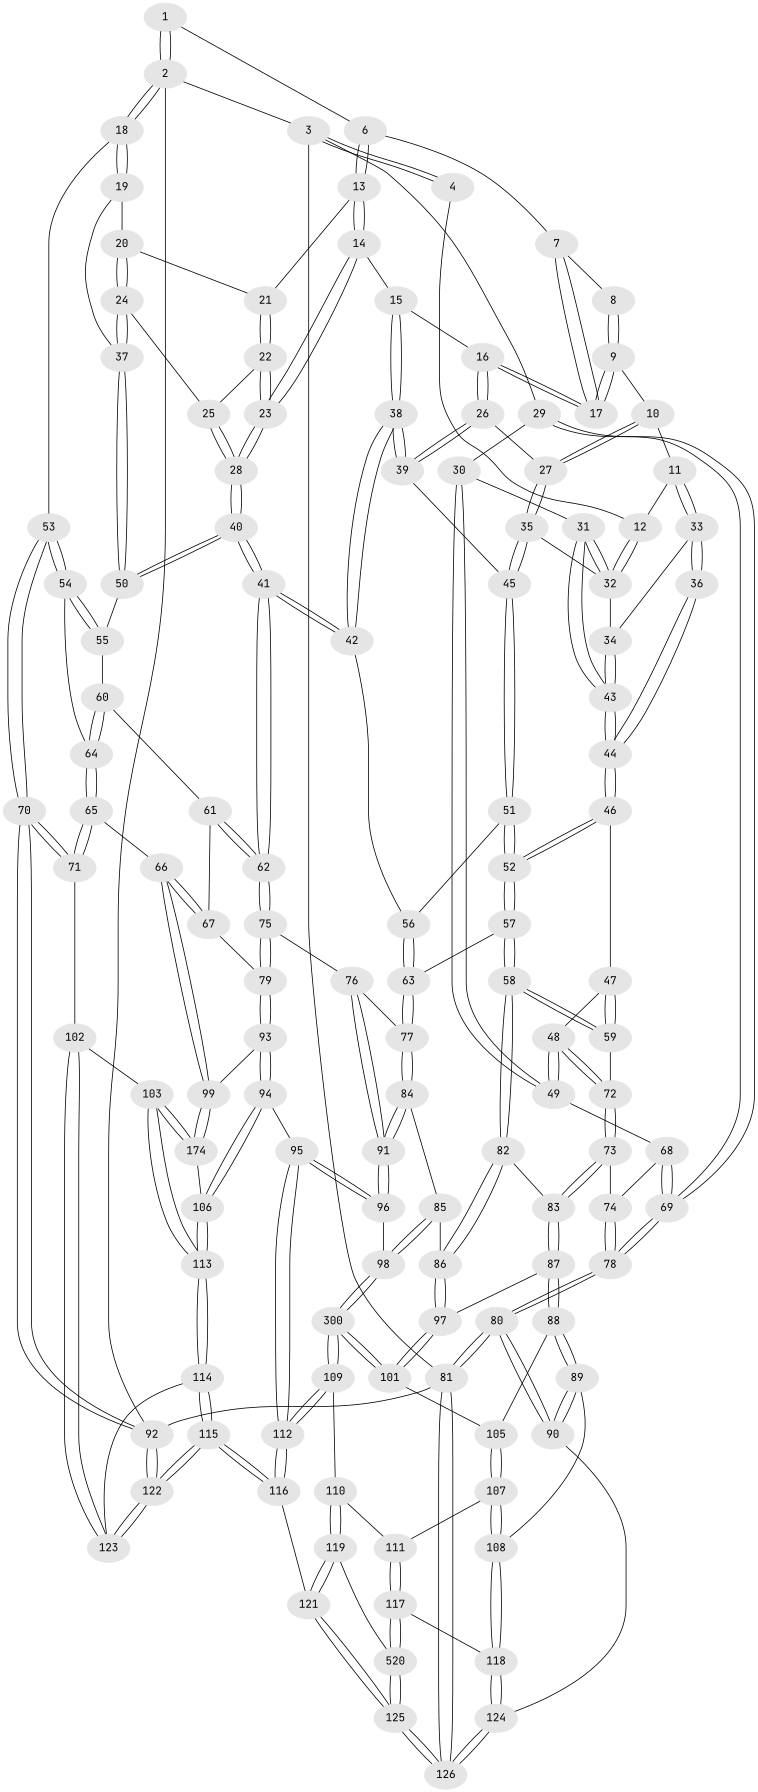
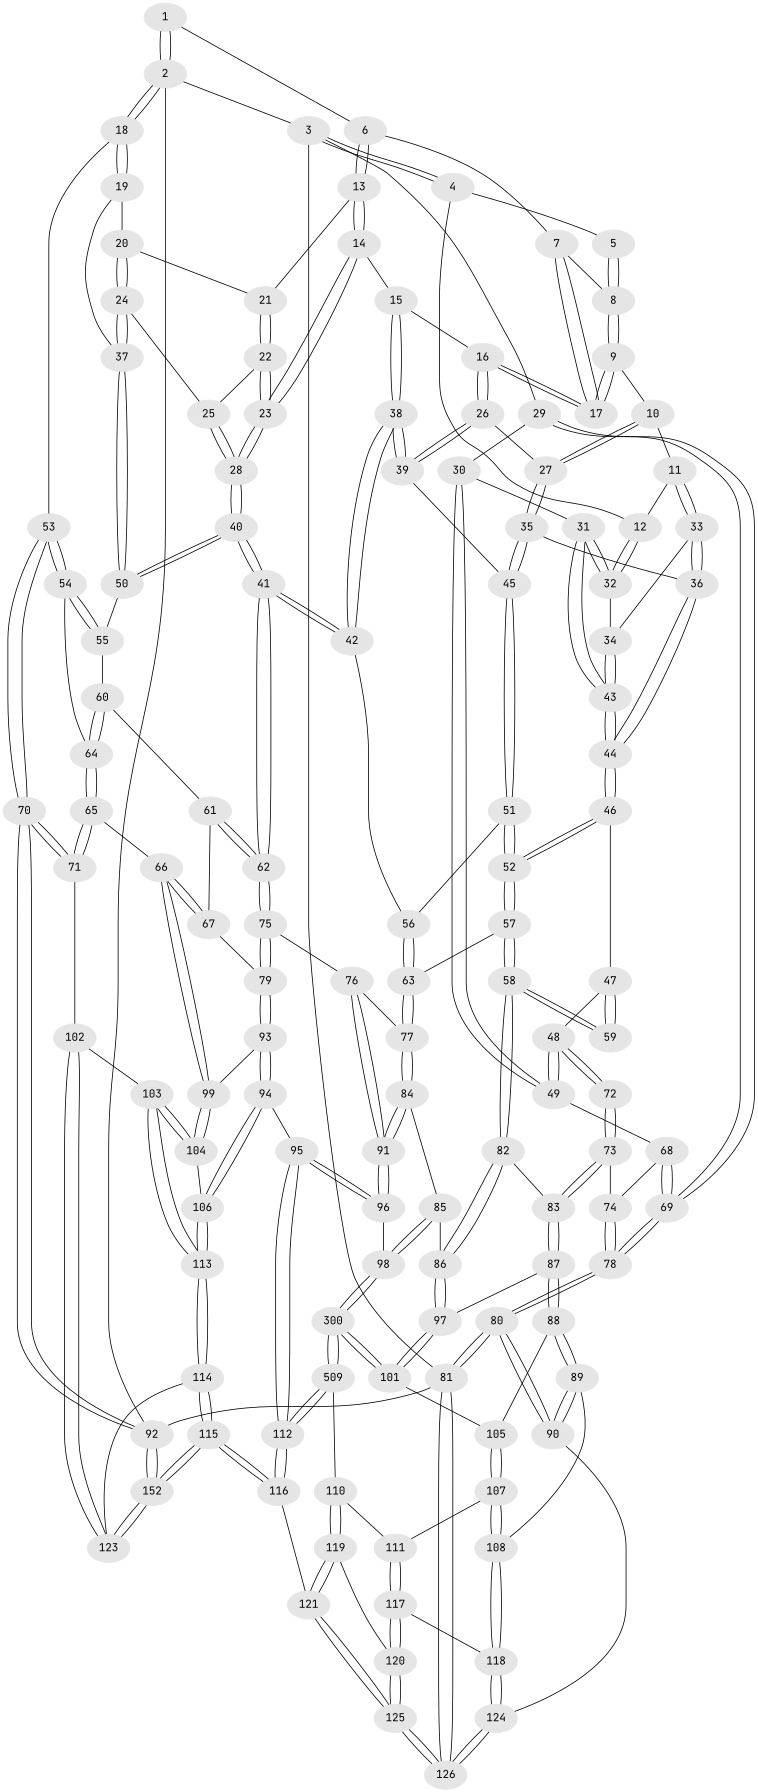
none -> (613, 244)
(567, 555) -> (610, 560)
(610, 1066) -> none
(196, 1151) -> (196, 1151)
(333, 1378) -> (333, 1378)
(152, 1492) -> (152, 1492)
(395, 1662) -> (395, 1662)
